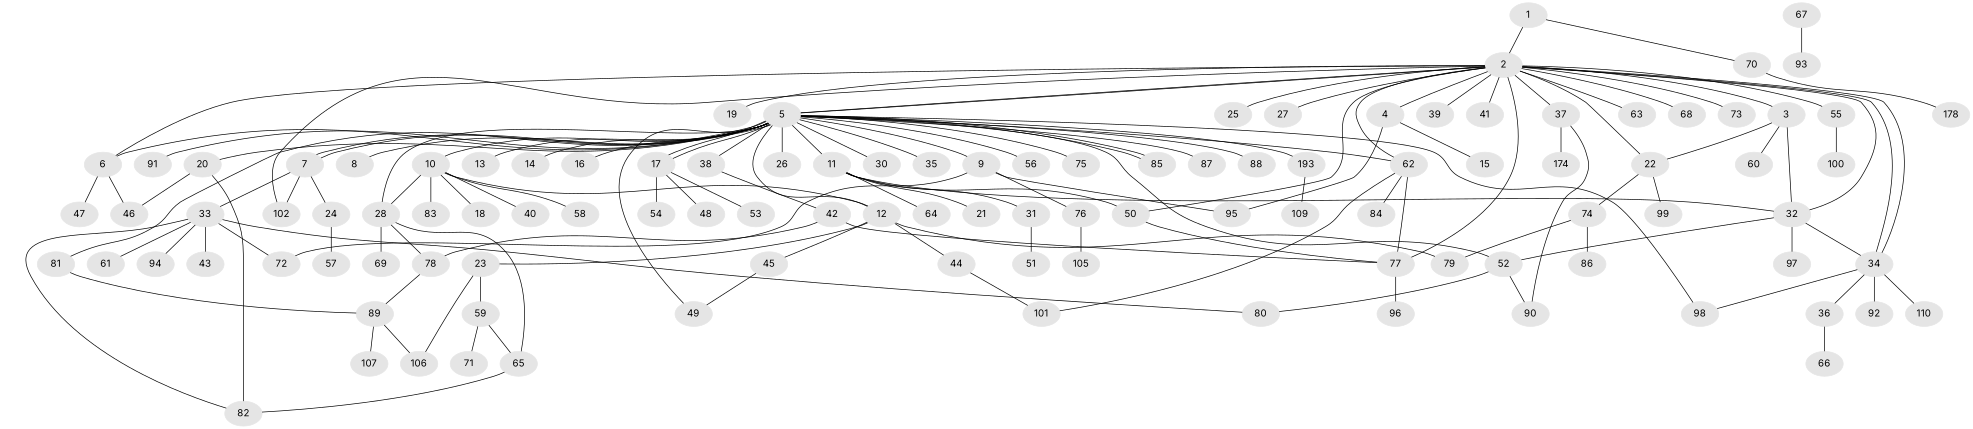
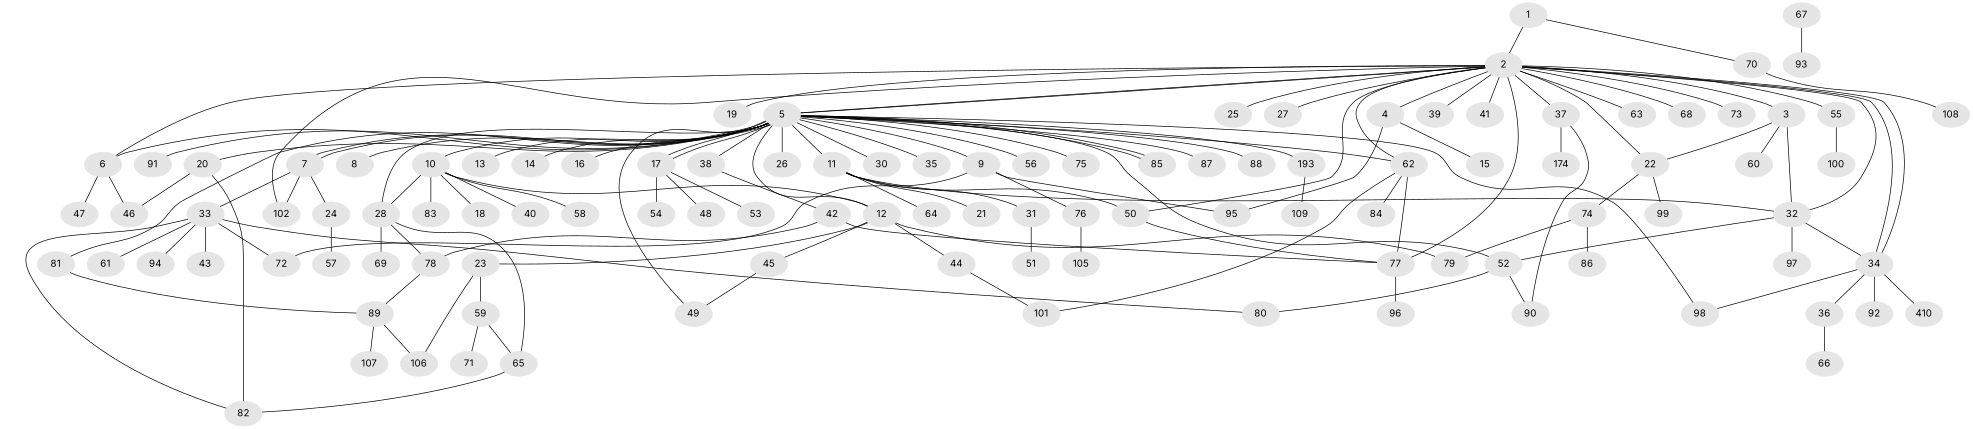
(1951, 115) -> (1951, 115)
(1924, 314) -> (1924, 314)
